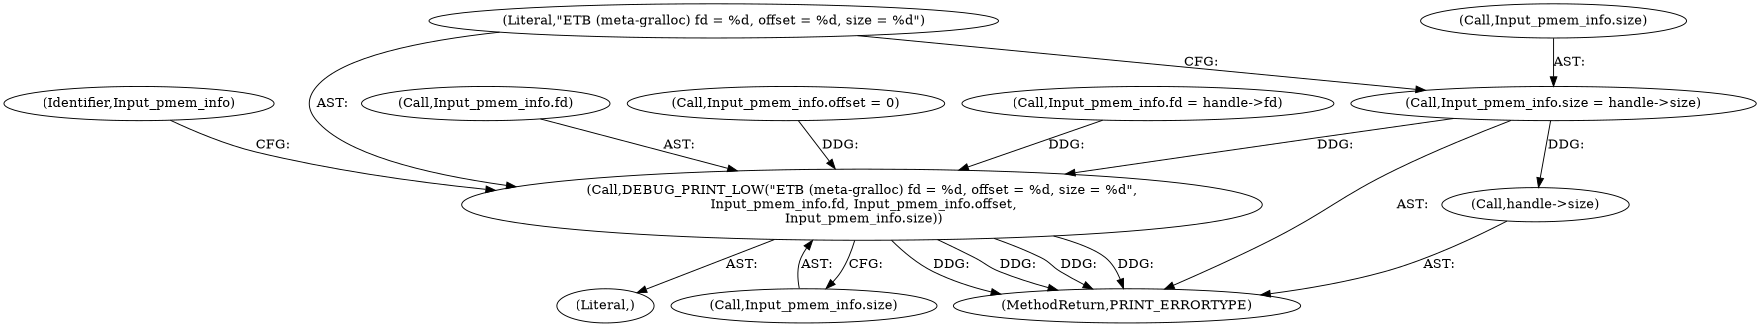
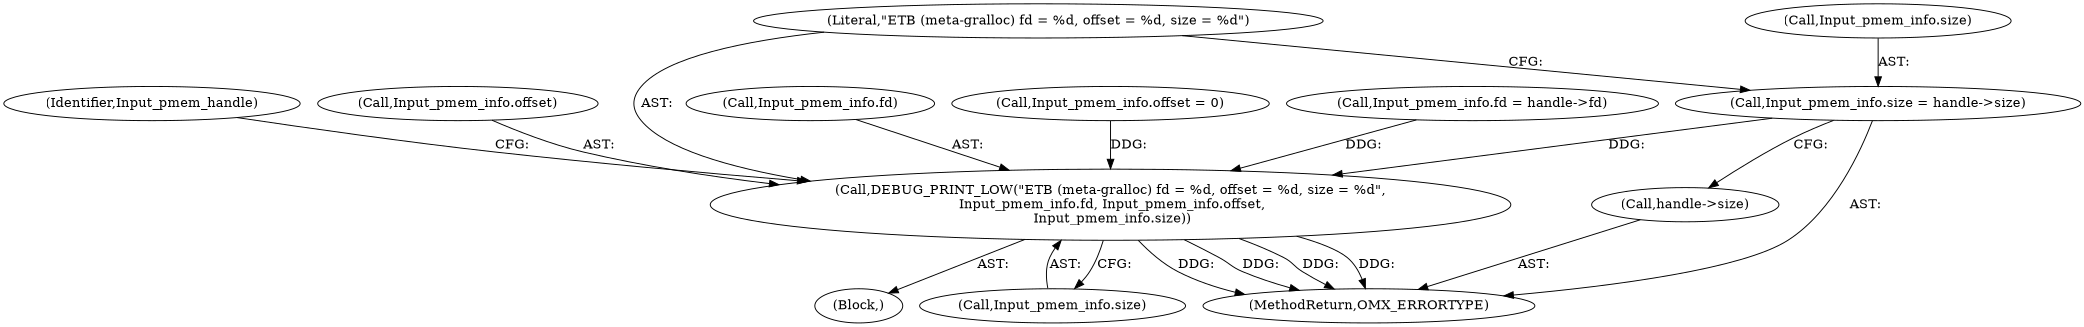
(139, 104) -> (152, 104)
none -> (458, 104)
(1568, 145) -> (1813, 145)
(605, 306) -> (859, 306)
(1127, 306) -> (1369, 306)
